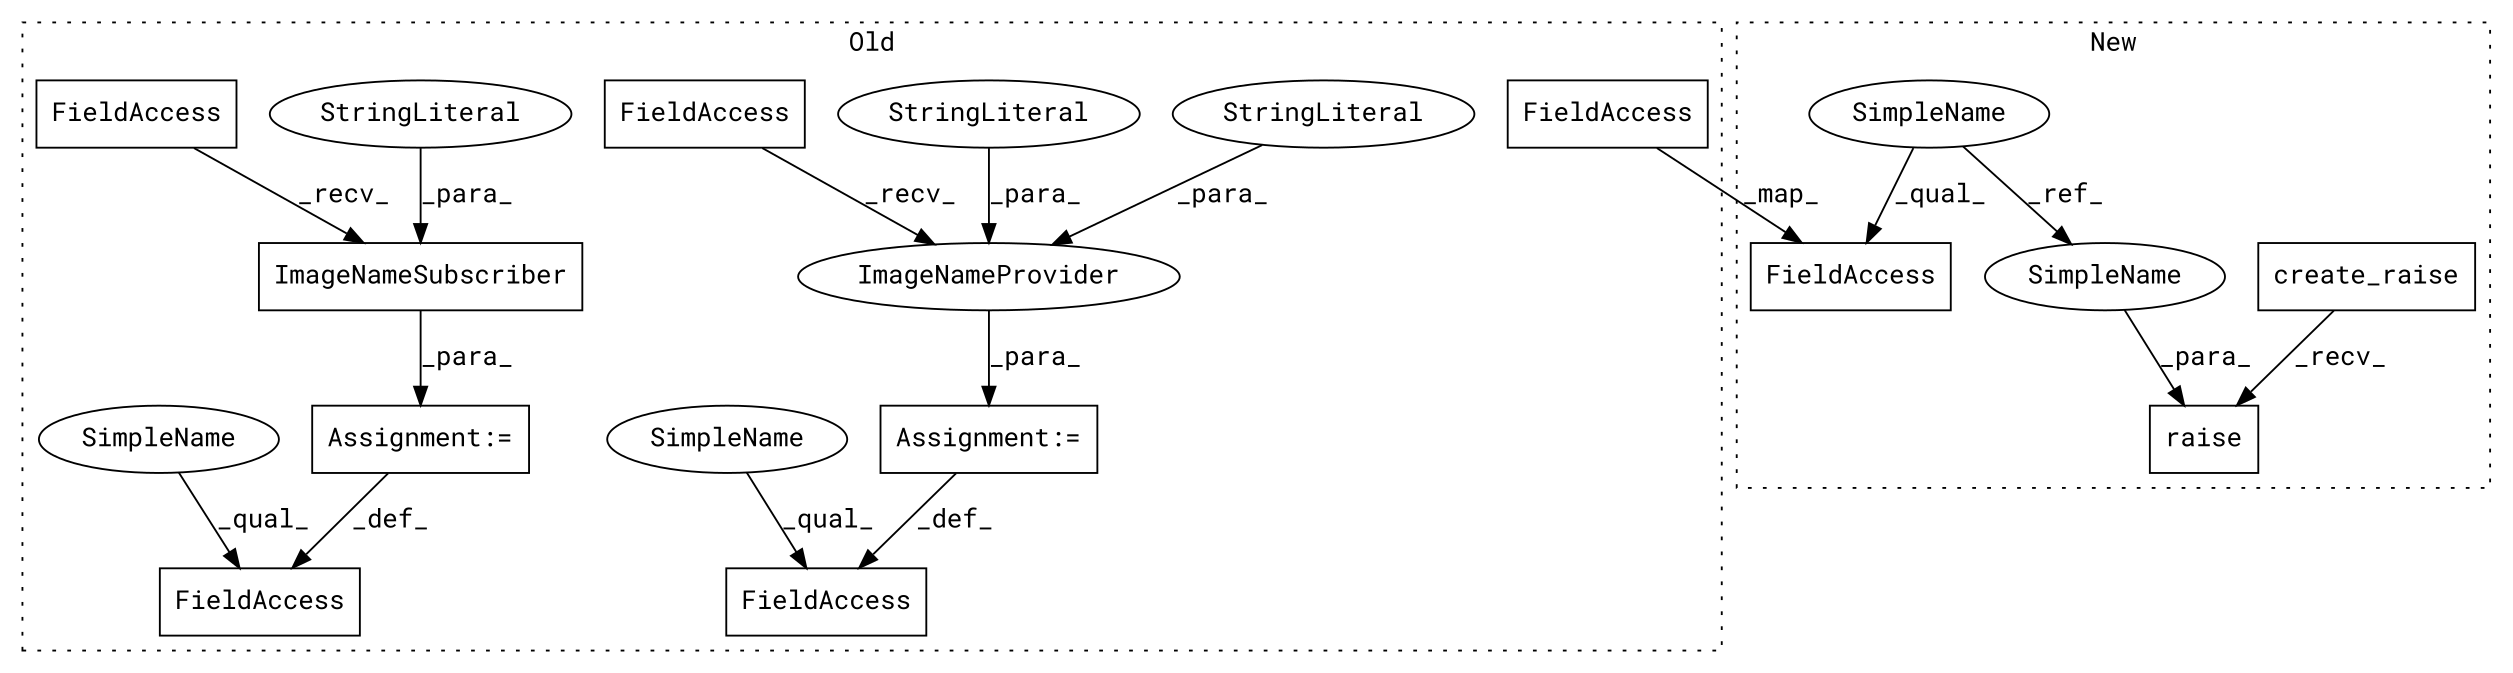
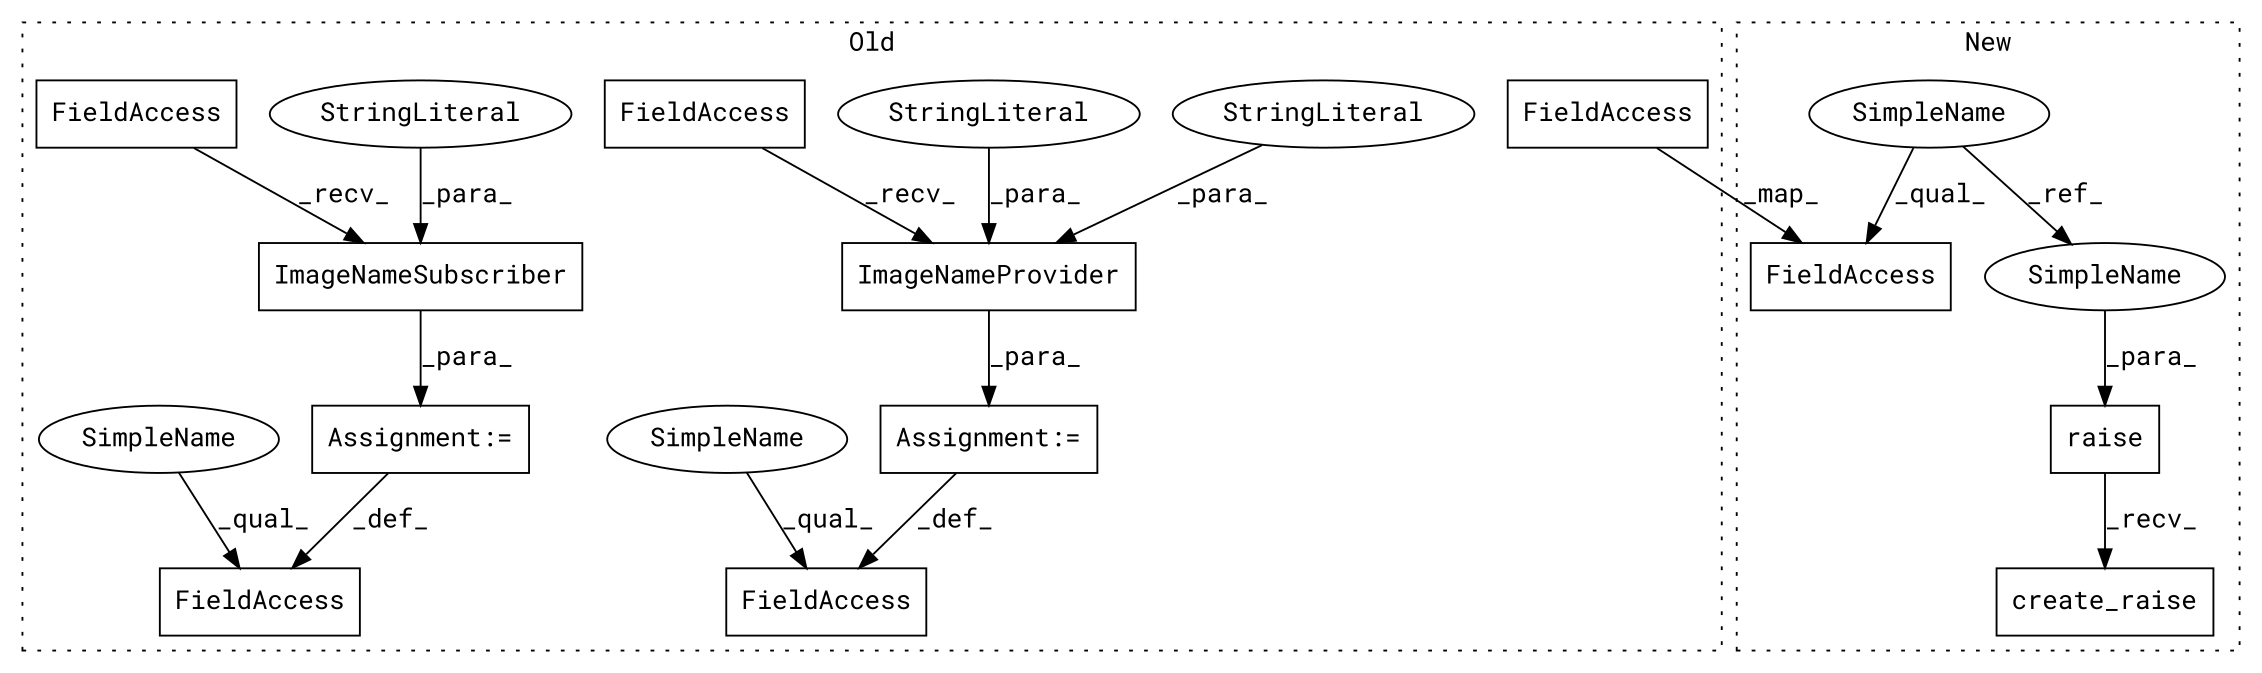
(989, 277) -> (989, 277)
(2292, 351) -> (2105, 511)
